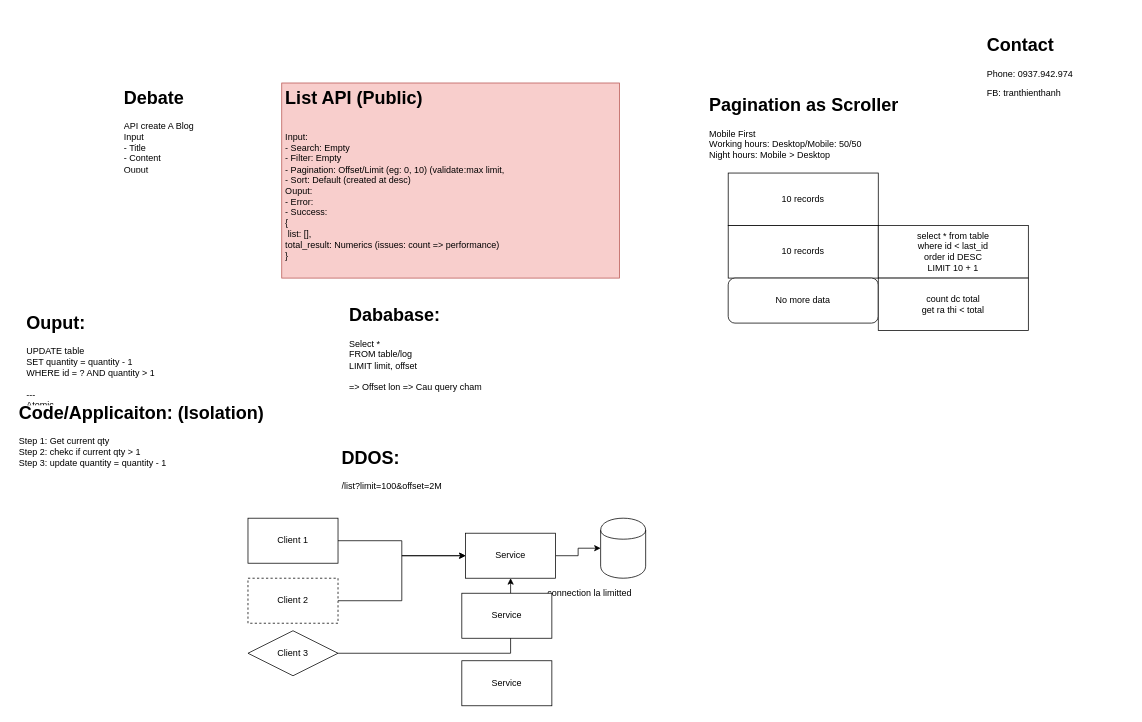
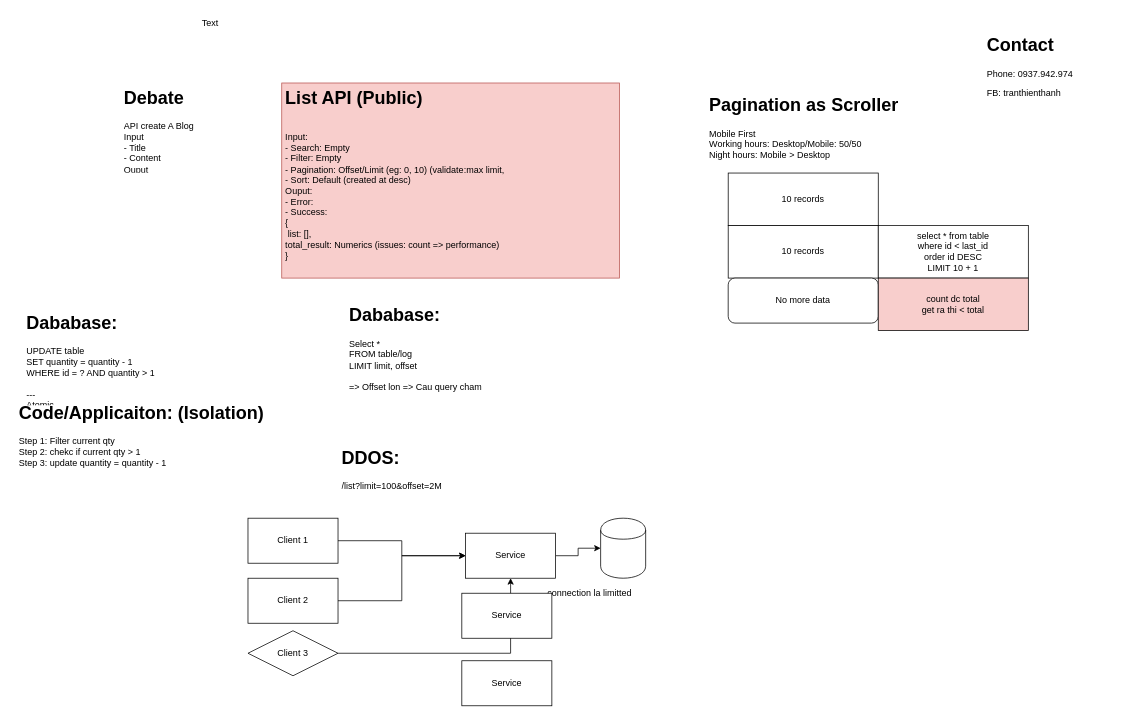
none -> (210, 23)
(953, 304) -> (953, 304)
(89, 333) -> (89, 333)
(103, 412) -> (103, 412)
(293, 600) -> (293, 600)
